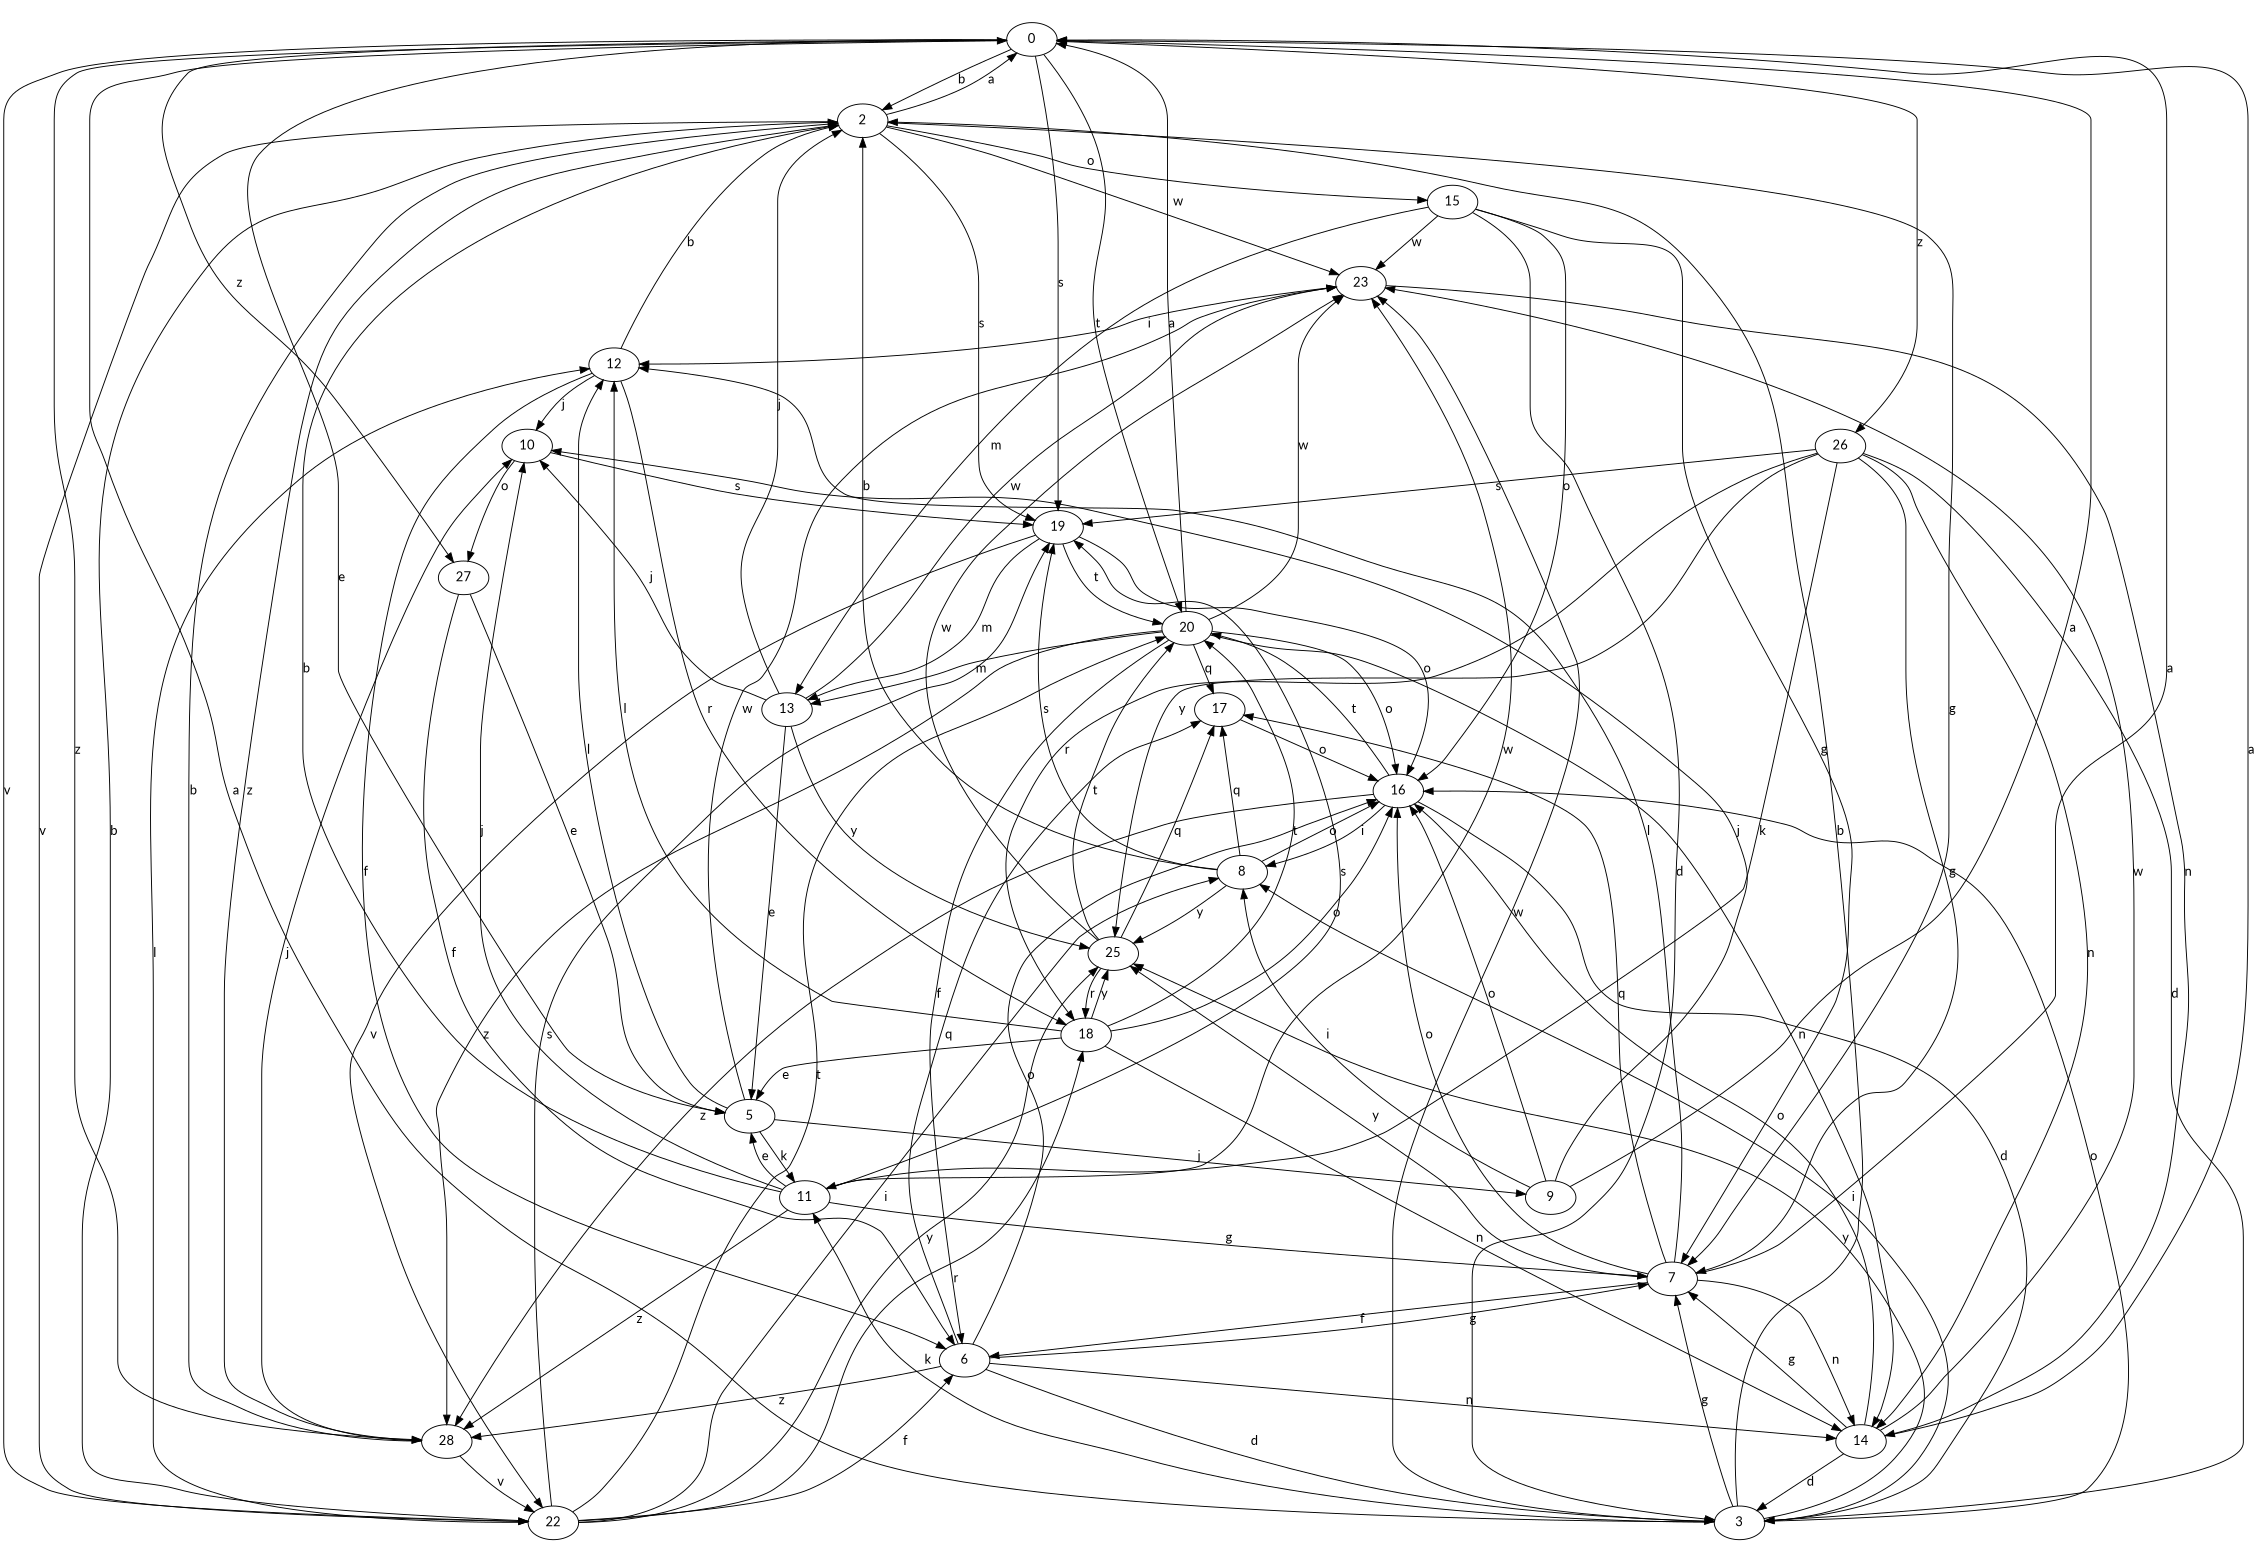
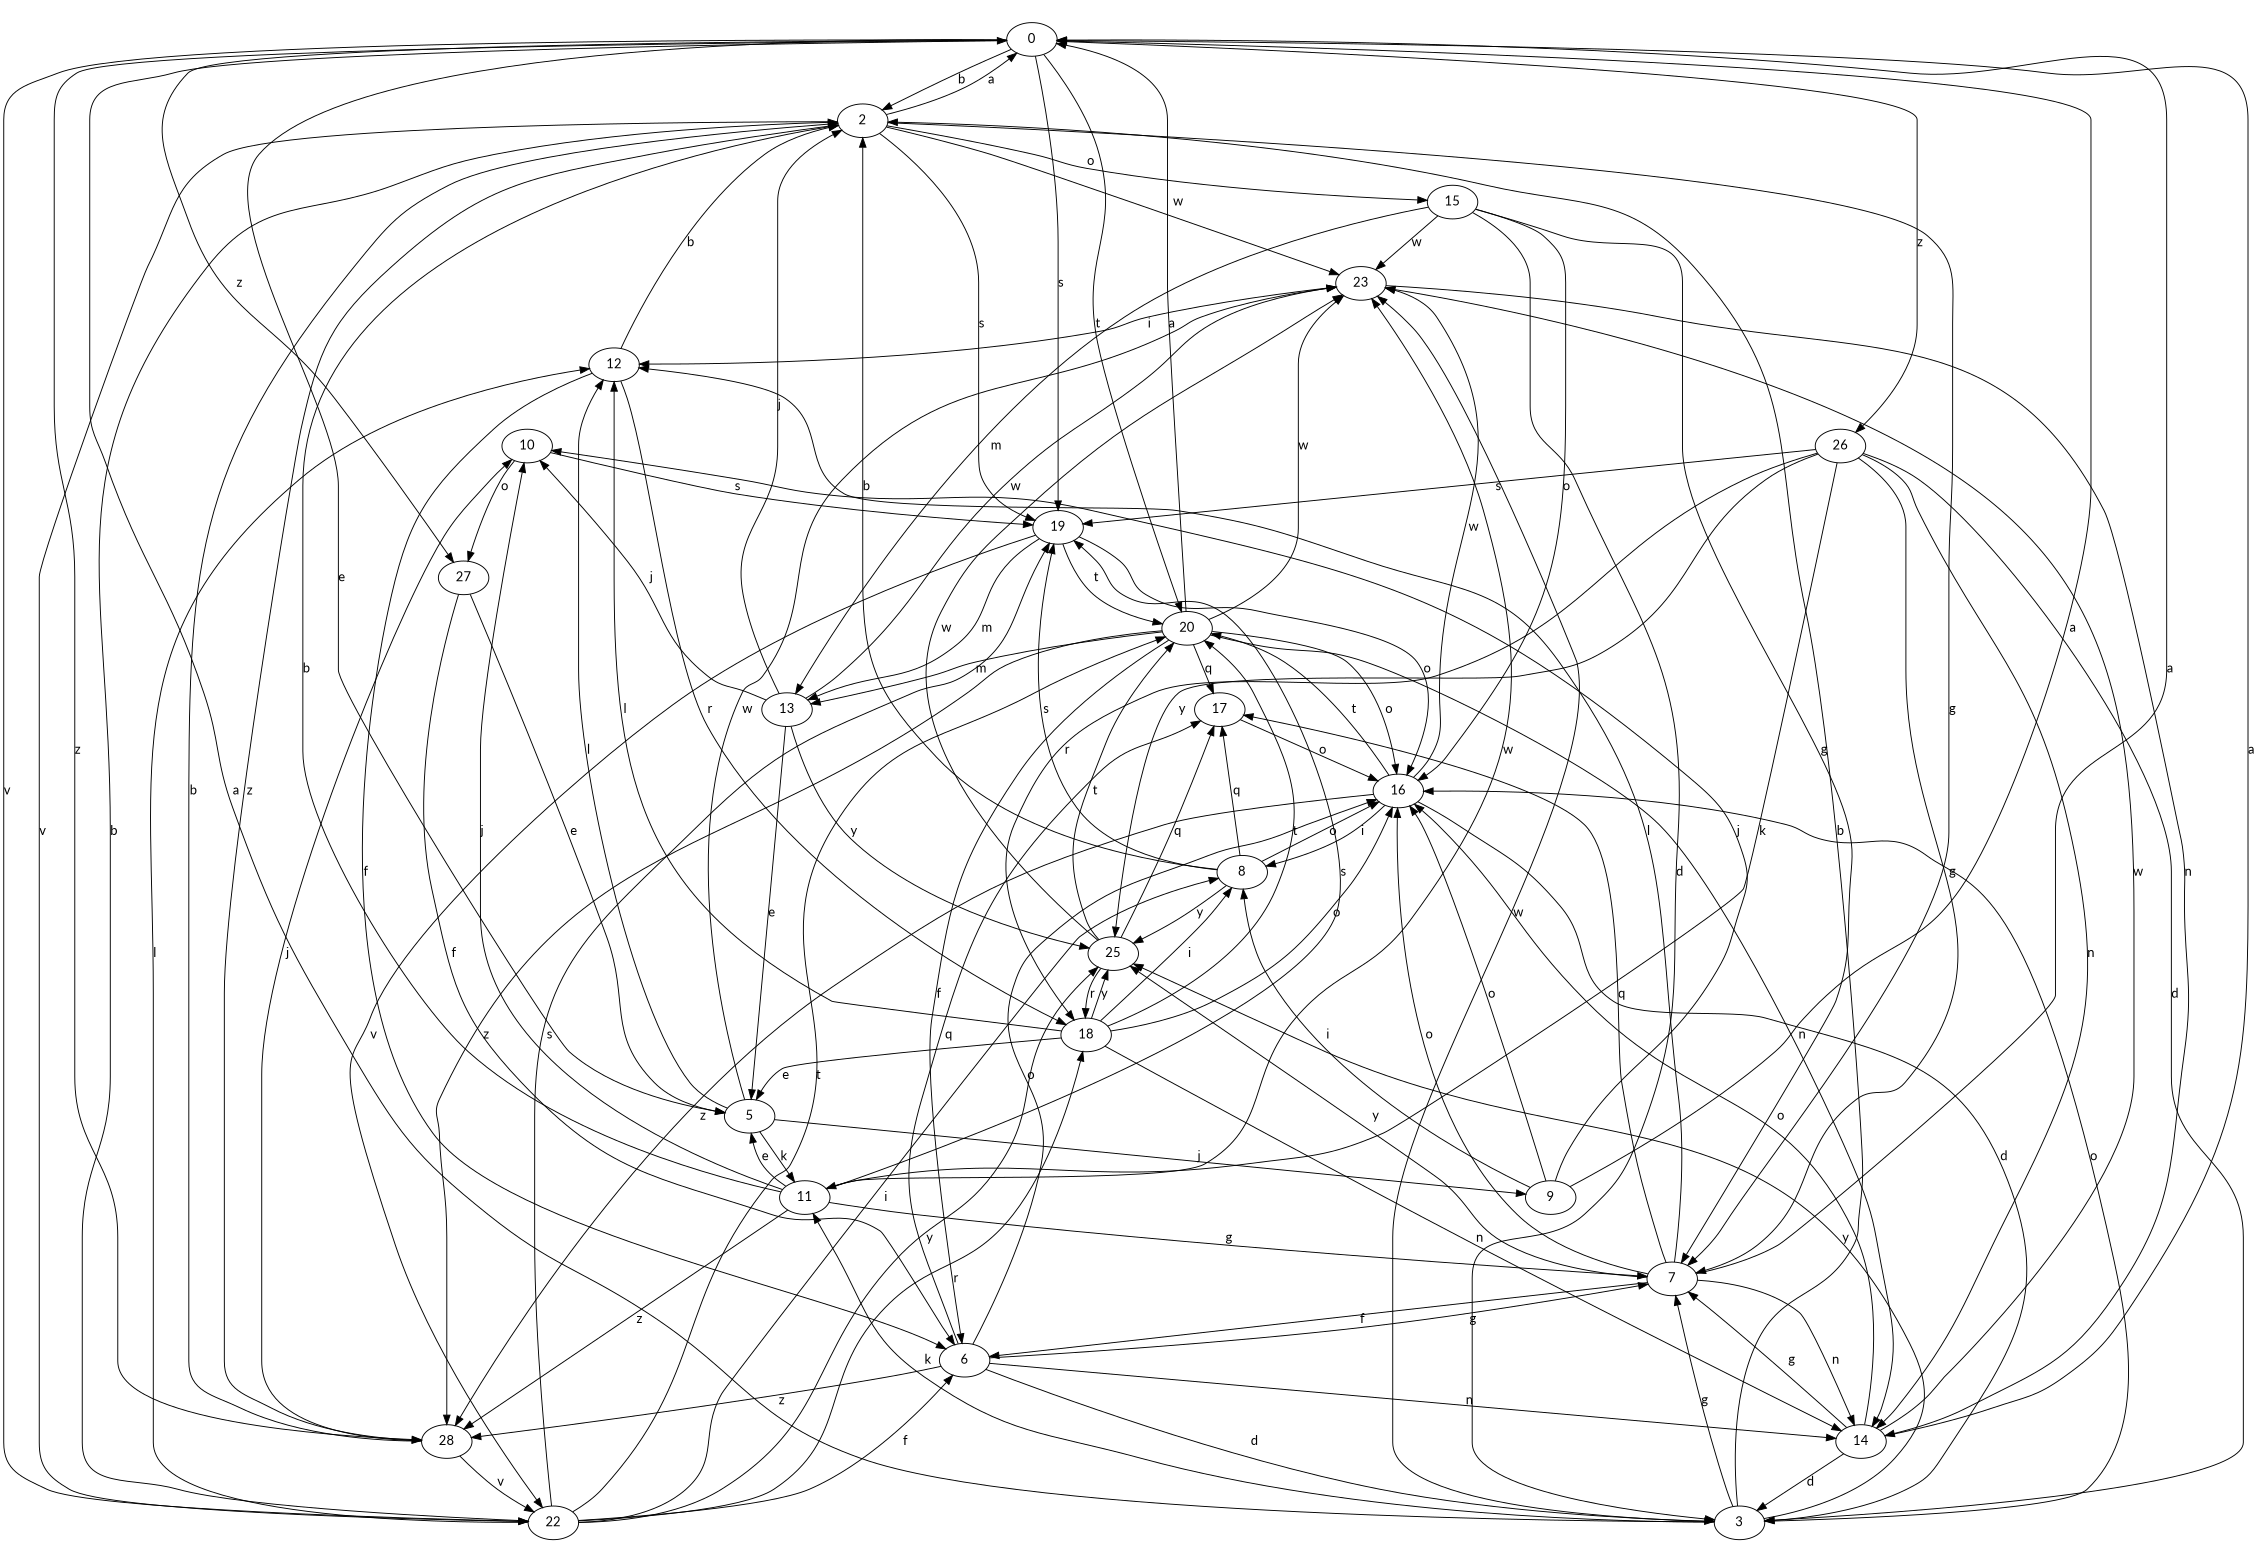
(565, 396) -> none
none -> (1466, 522)
(1765, 1150) -> (1165, 960)
